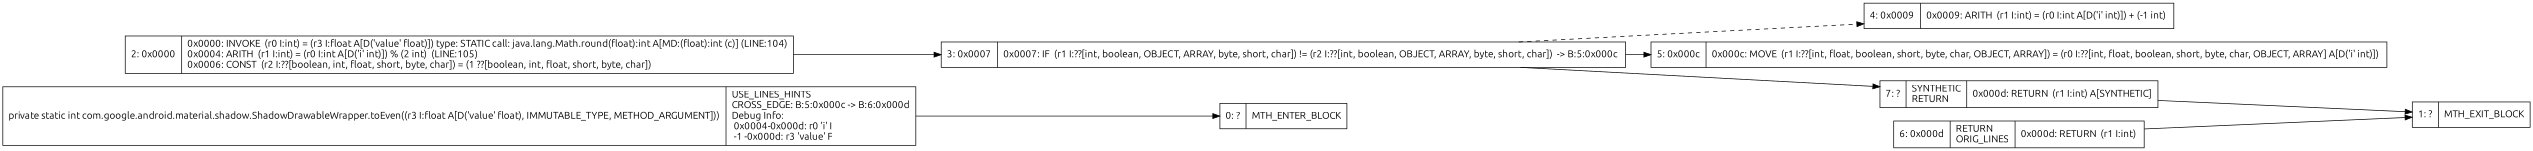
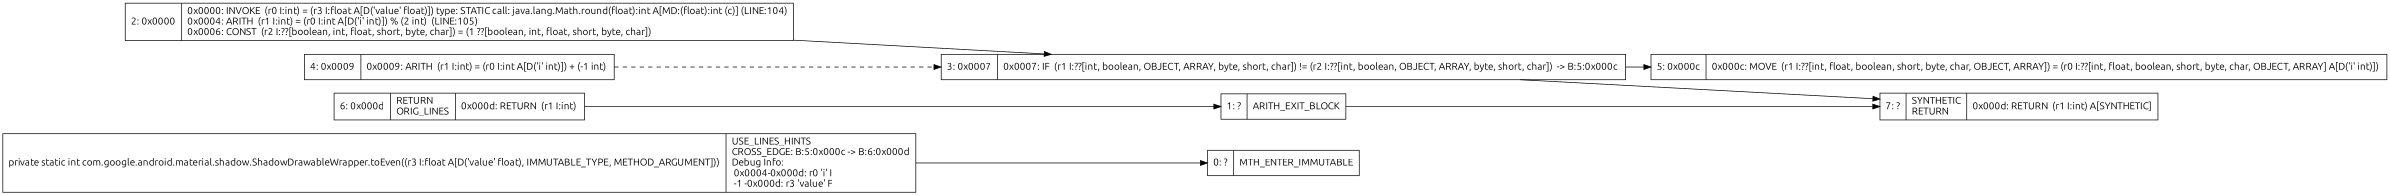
(1688, 33) -> (774, 67)
(2282, 106) -> (1609, 107)
(2484, 114) -> (1296, 106)
(1296, 116) -> (1296, 163)
